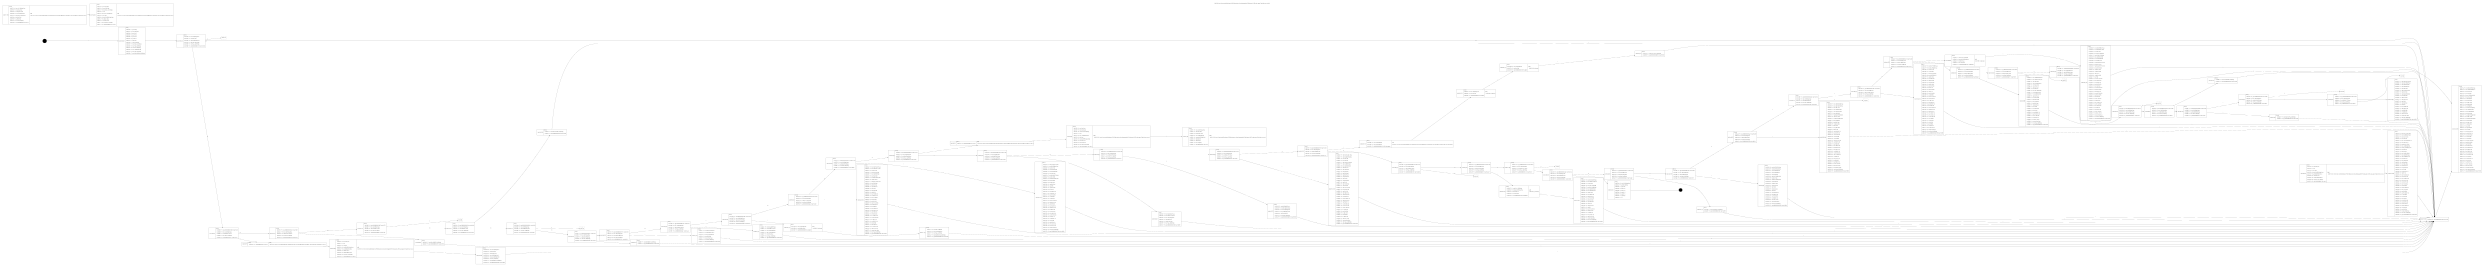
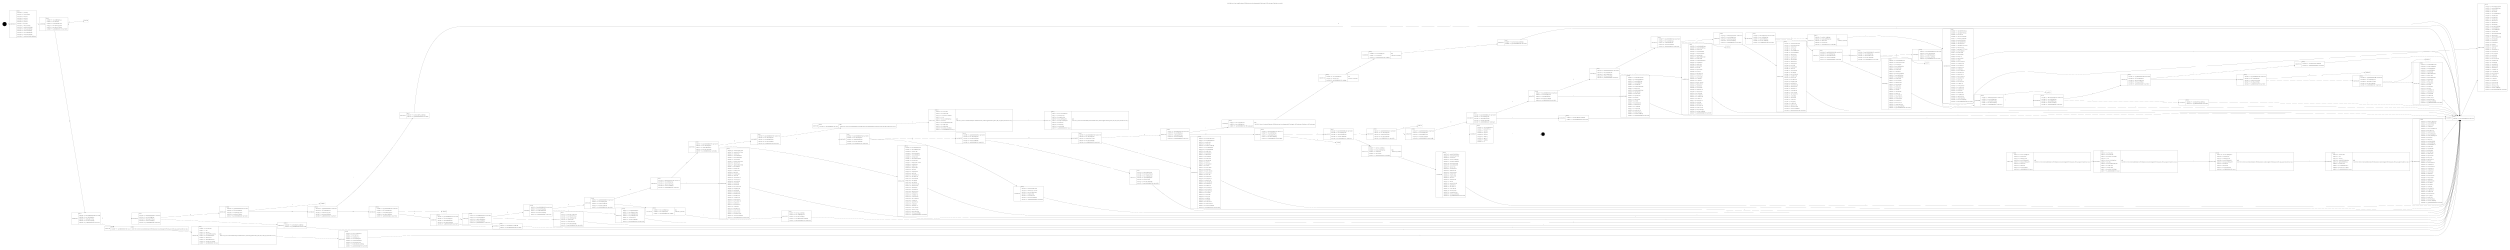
none -> (2252, 162)
